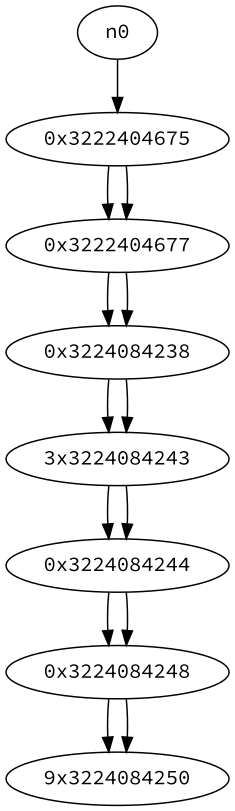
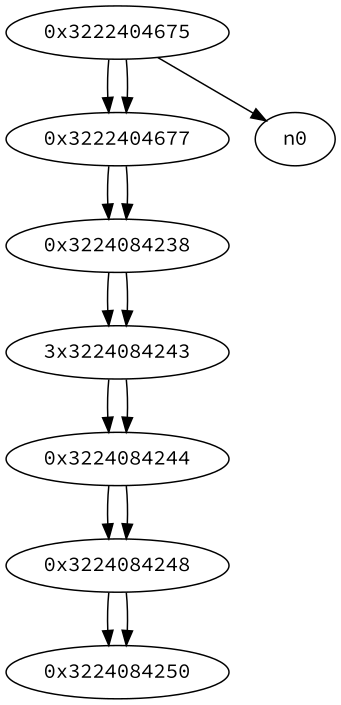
(118, 79) -> (206, 85)
(118, 779) -> (118, 672)
